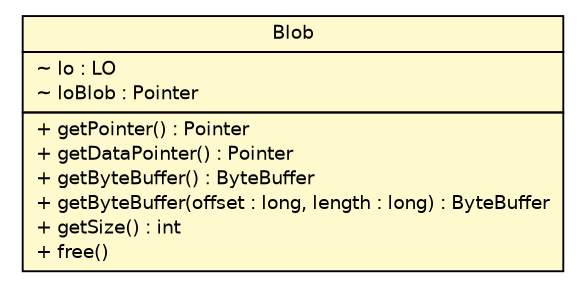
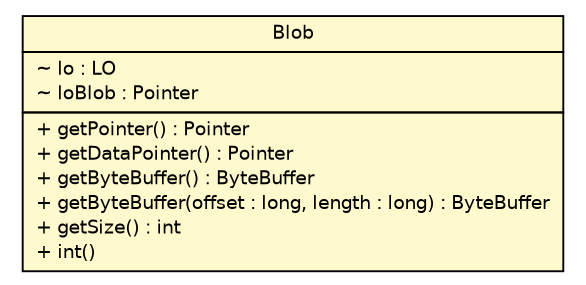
(73, 252) -> (66, 252)
